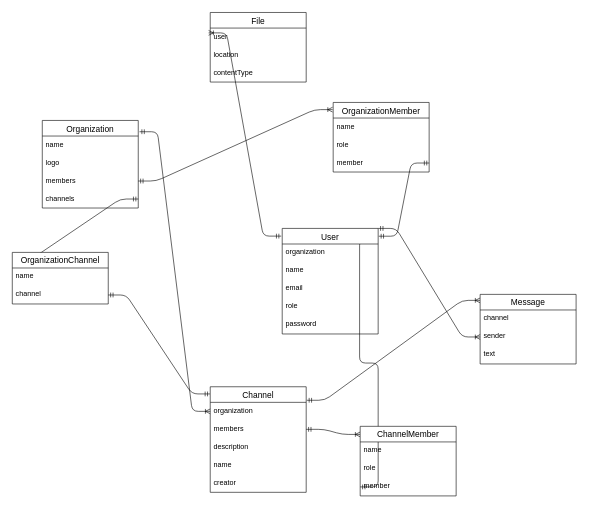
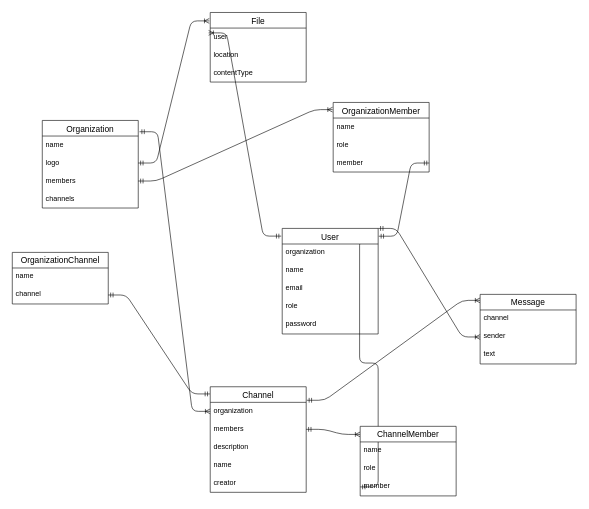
none -> (178, 75)
(86, 222) -> none
